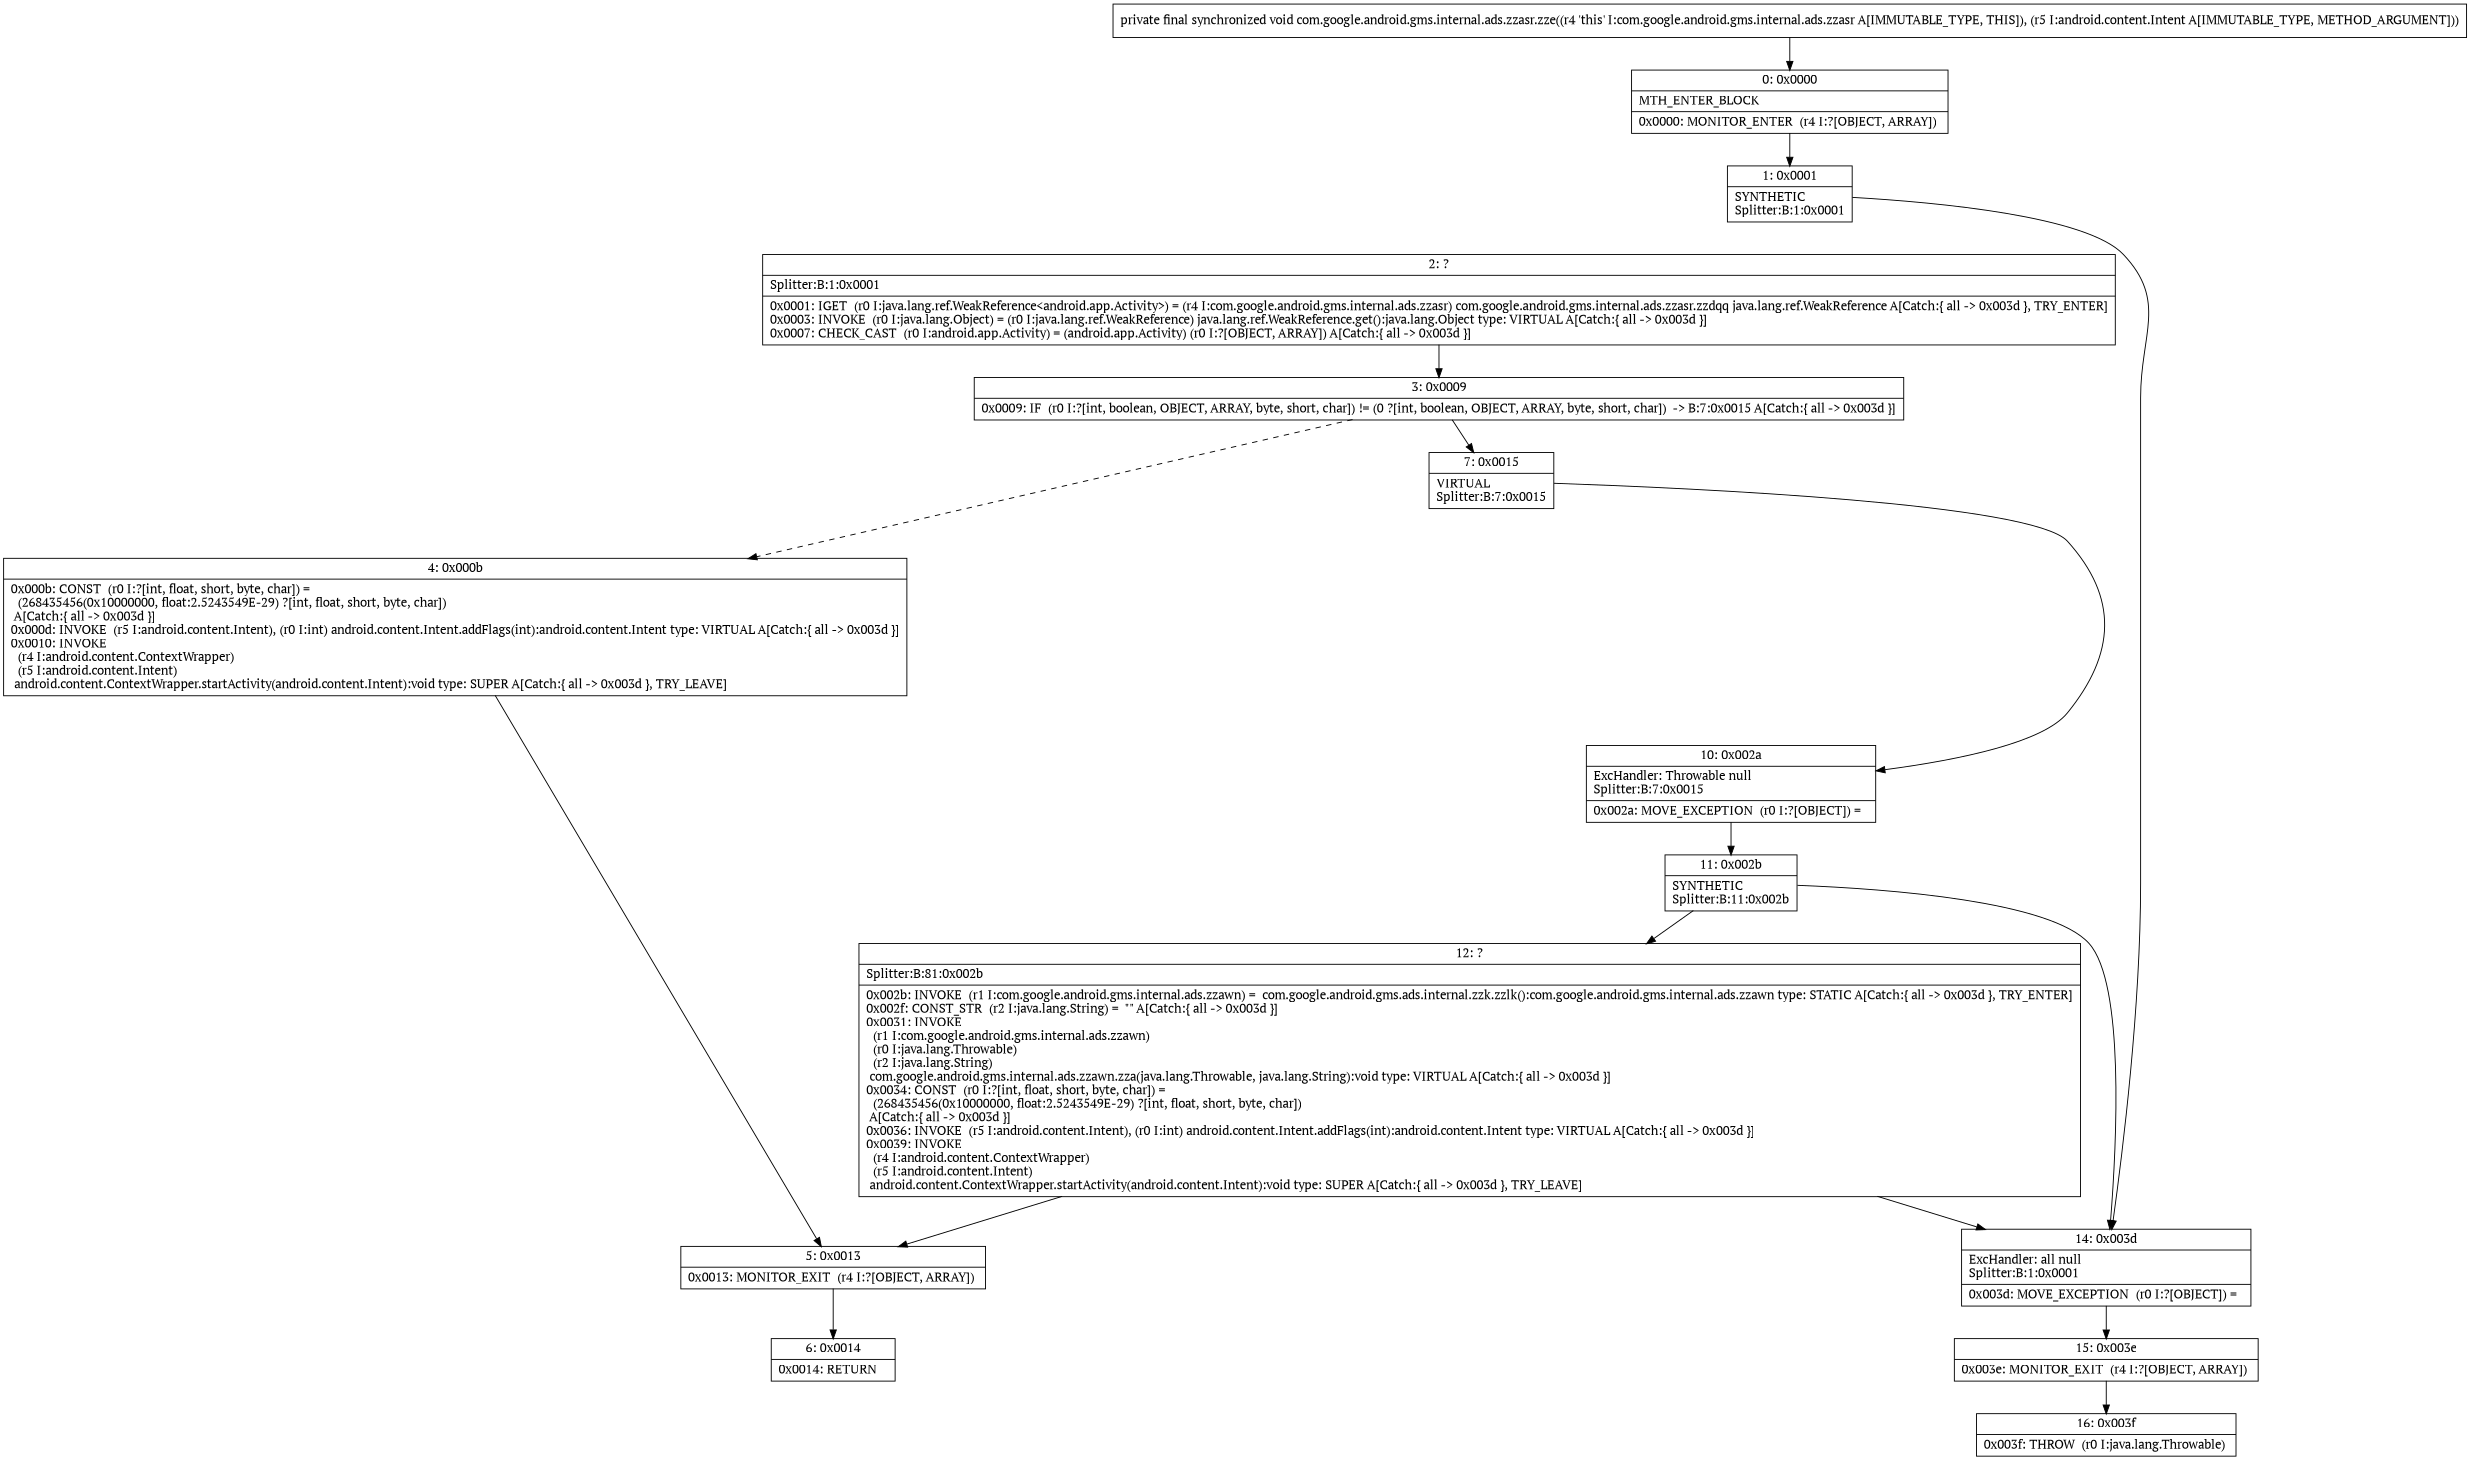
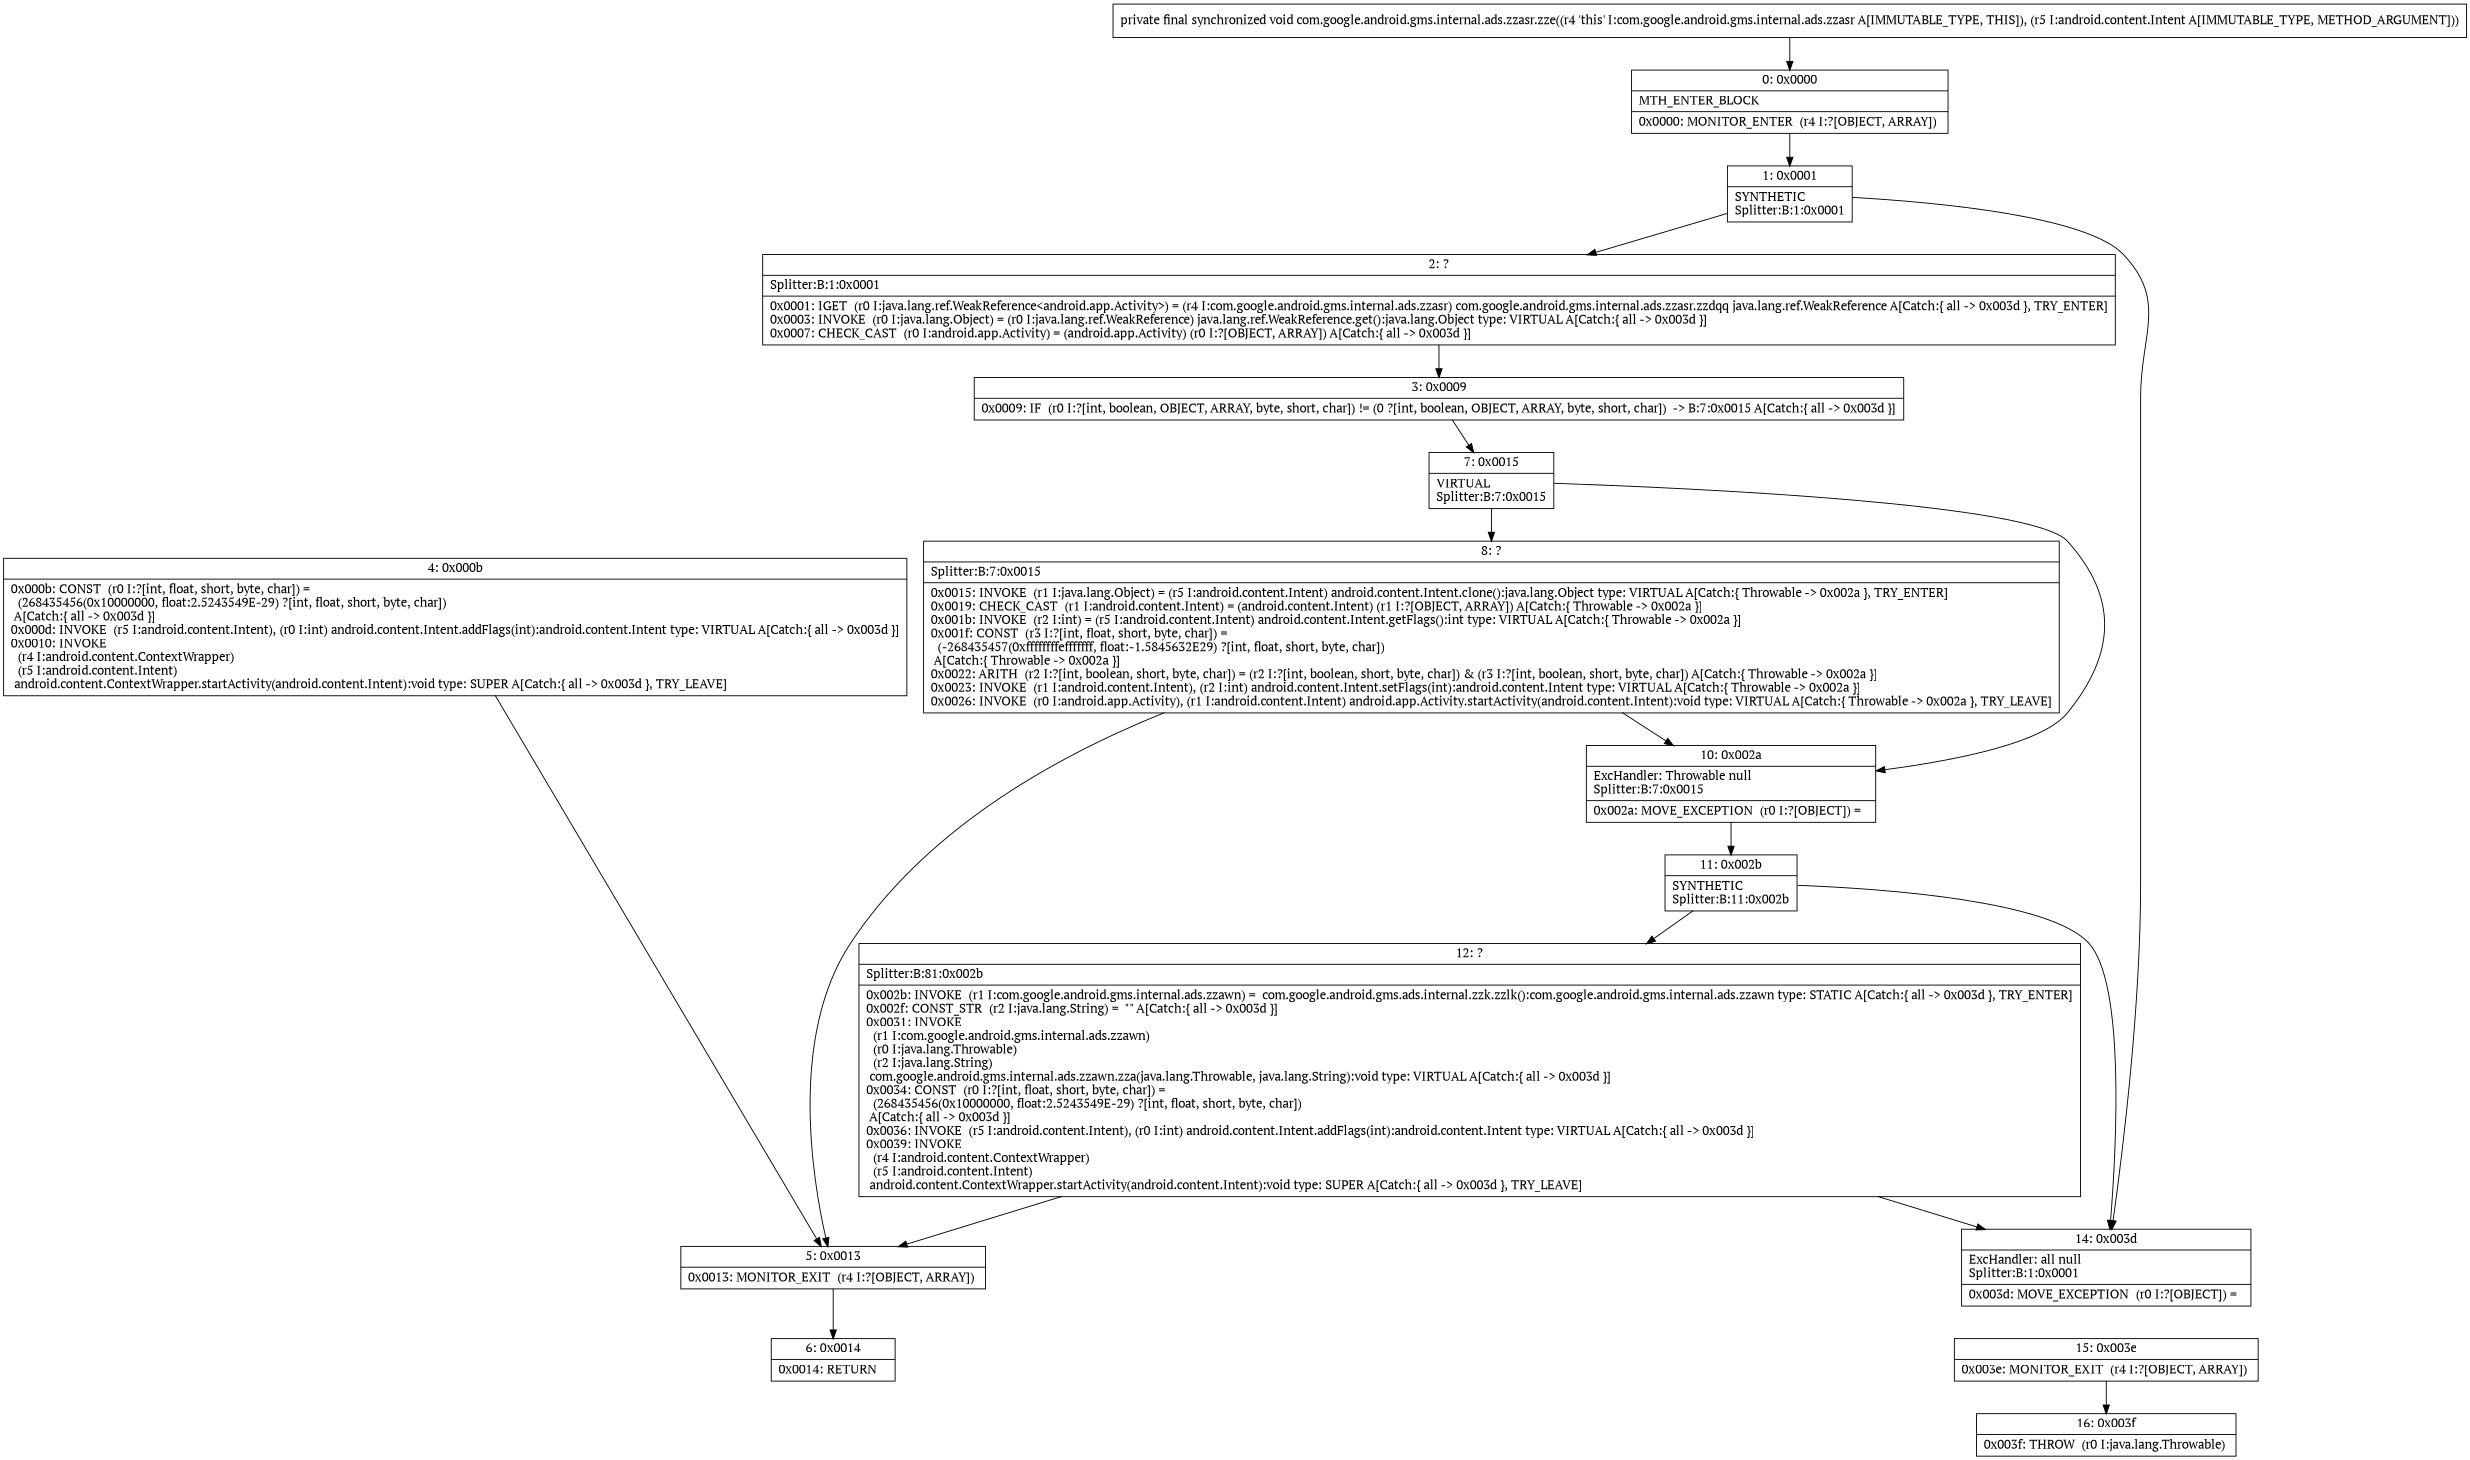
none -> (1662, 233)
(1055, 488) -> none
none -> (1491, 627)
(2106, 1318) -> none
